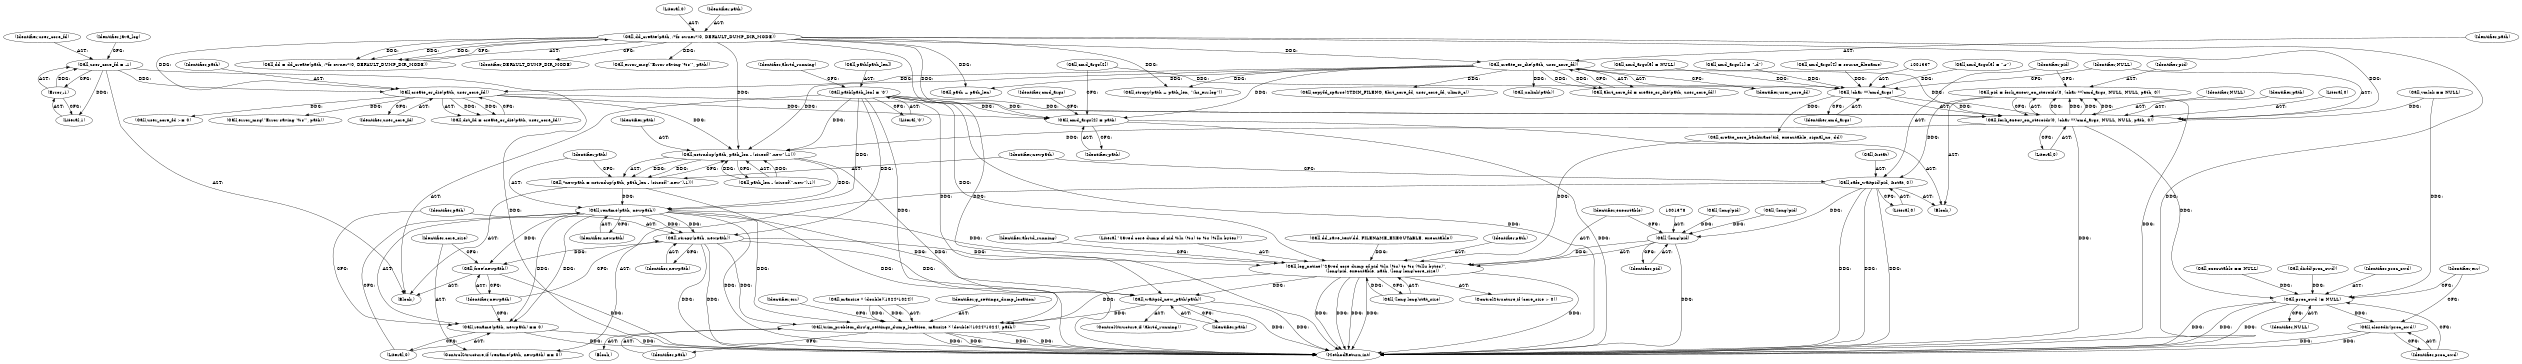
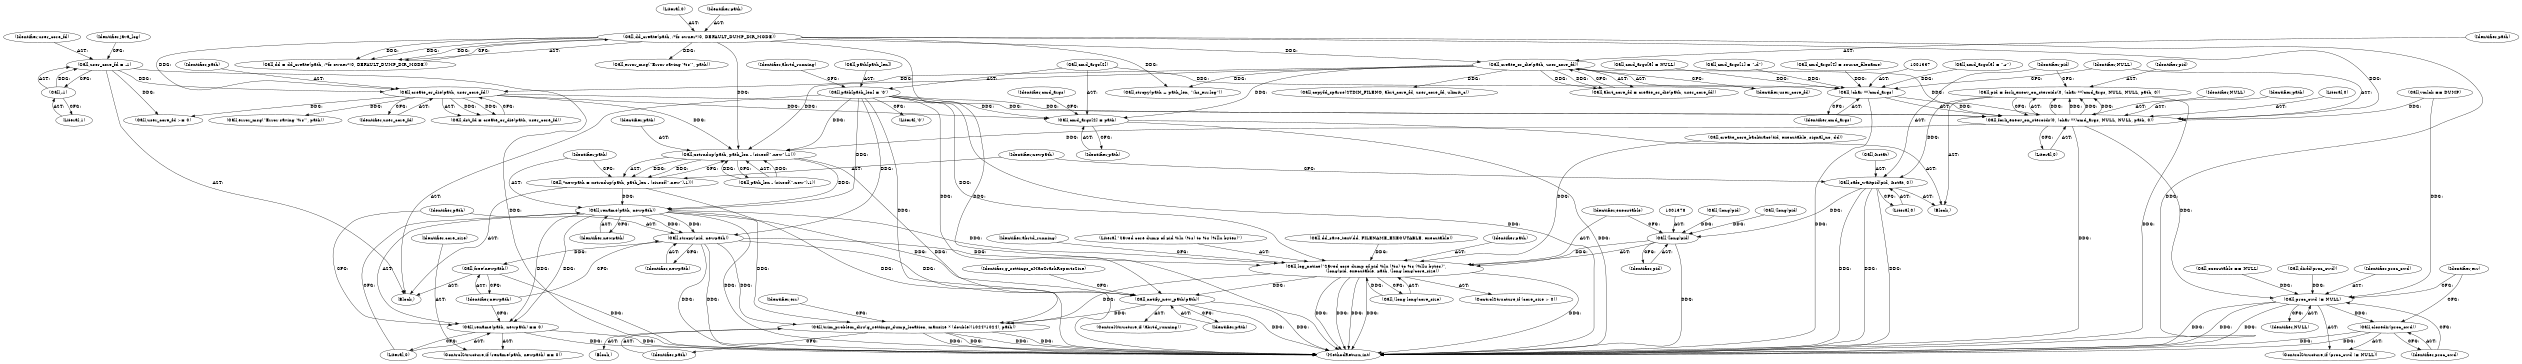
(525, 65) -> none
(922, 72) -> none
(93, 92) -> (135, 91)
(58, 93) -> (58, 93)
(966, 93) -> none
(1093, 93) -> (1093, 93)
(1534, 93) -> none
(2435, 93) -> (2435, 93)
(907, 104) -> (977, 78)
(1803, 106) -> (1729, 344)
(1153, 189) -> (503, 340)
(531, 228) -> none
(698, 238) -> (698, 238)
(464, 253) -> none
none -> (1034, 269)
(871, 300) -> none
(994, 300) -> none
(1167, 300) -> (1167, 300)
(1412, 300) -> (1412, 300)
none -> (2330, 355)
